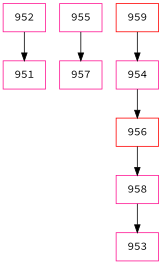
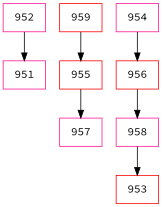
(81, 18) -> (81, 75)
(137, 42) -> (81, 42)
(137, 247) -> (137, 190)
